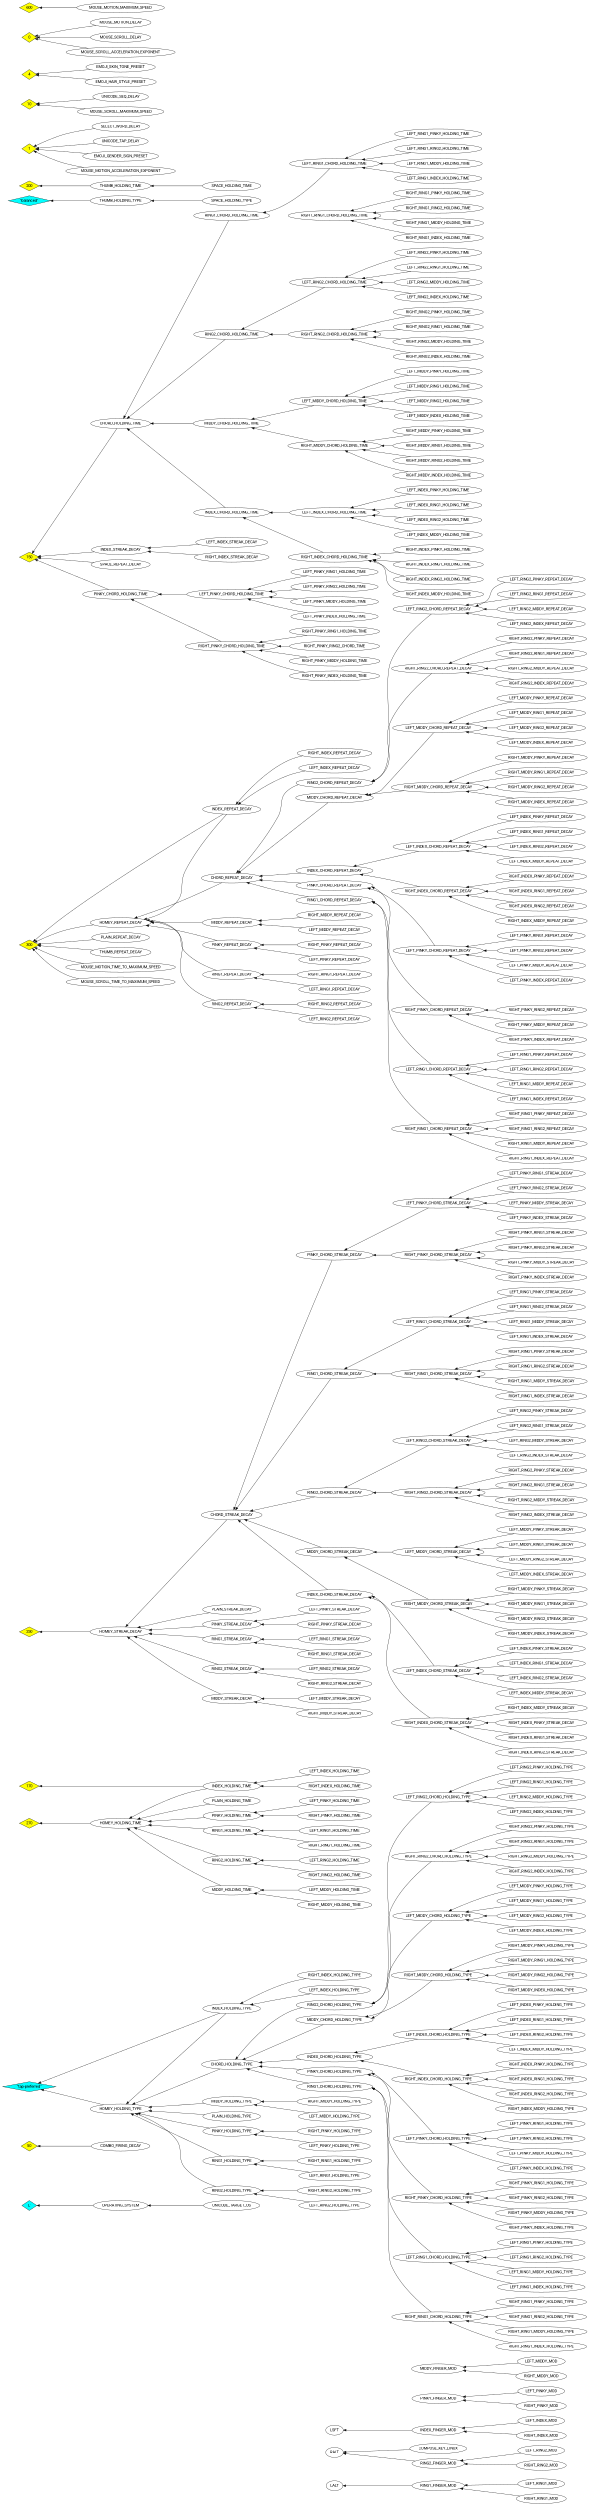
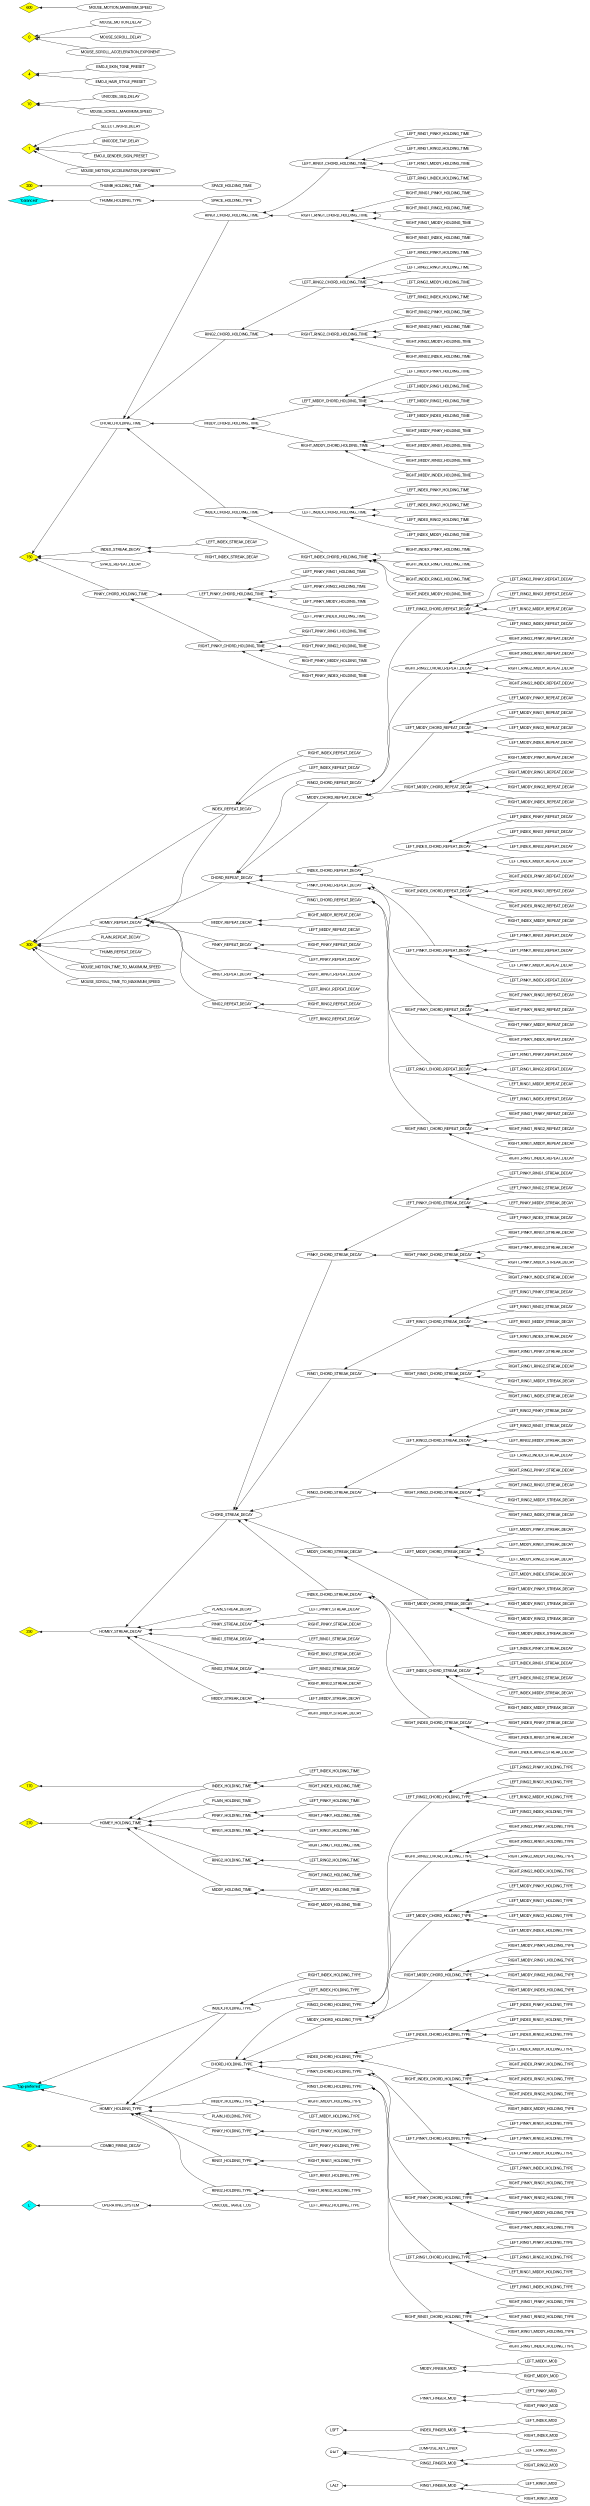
none -> (280, 216)
(335, 646) -> (335, 646)
none -> (541, 995)
(491, 1715) -> (478, 1694)
